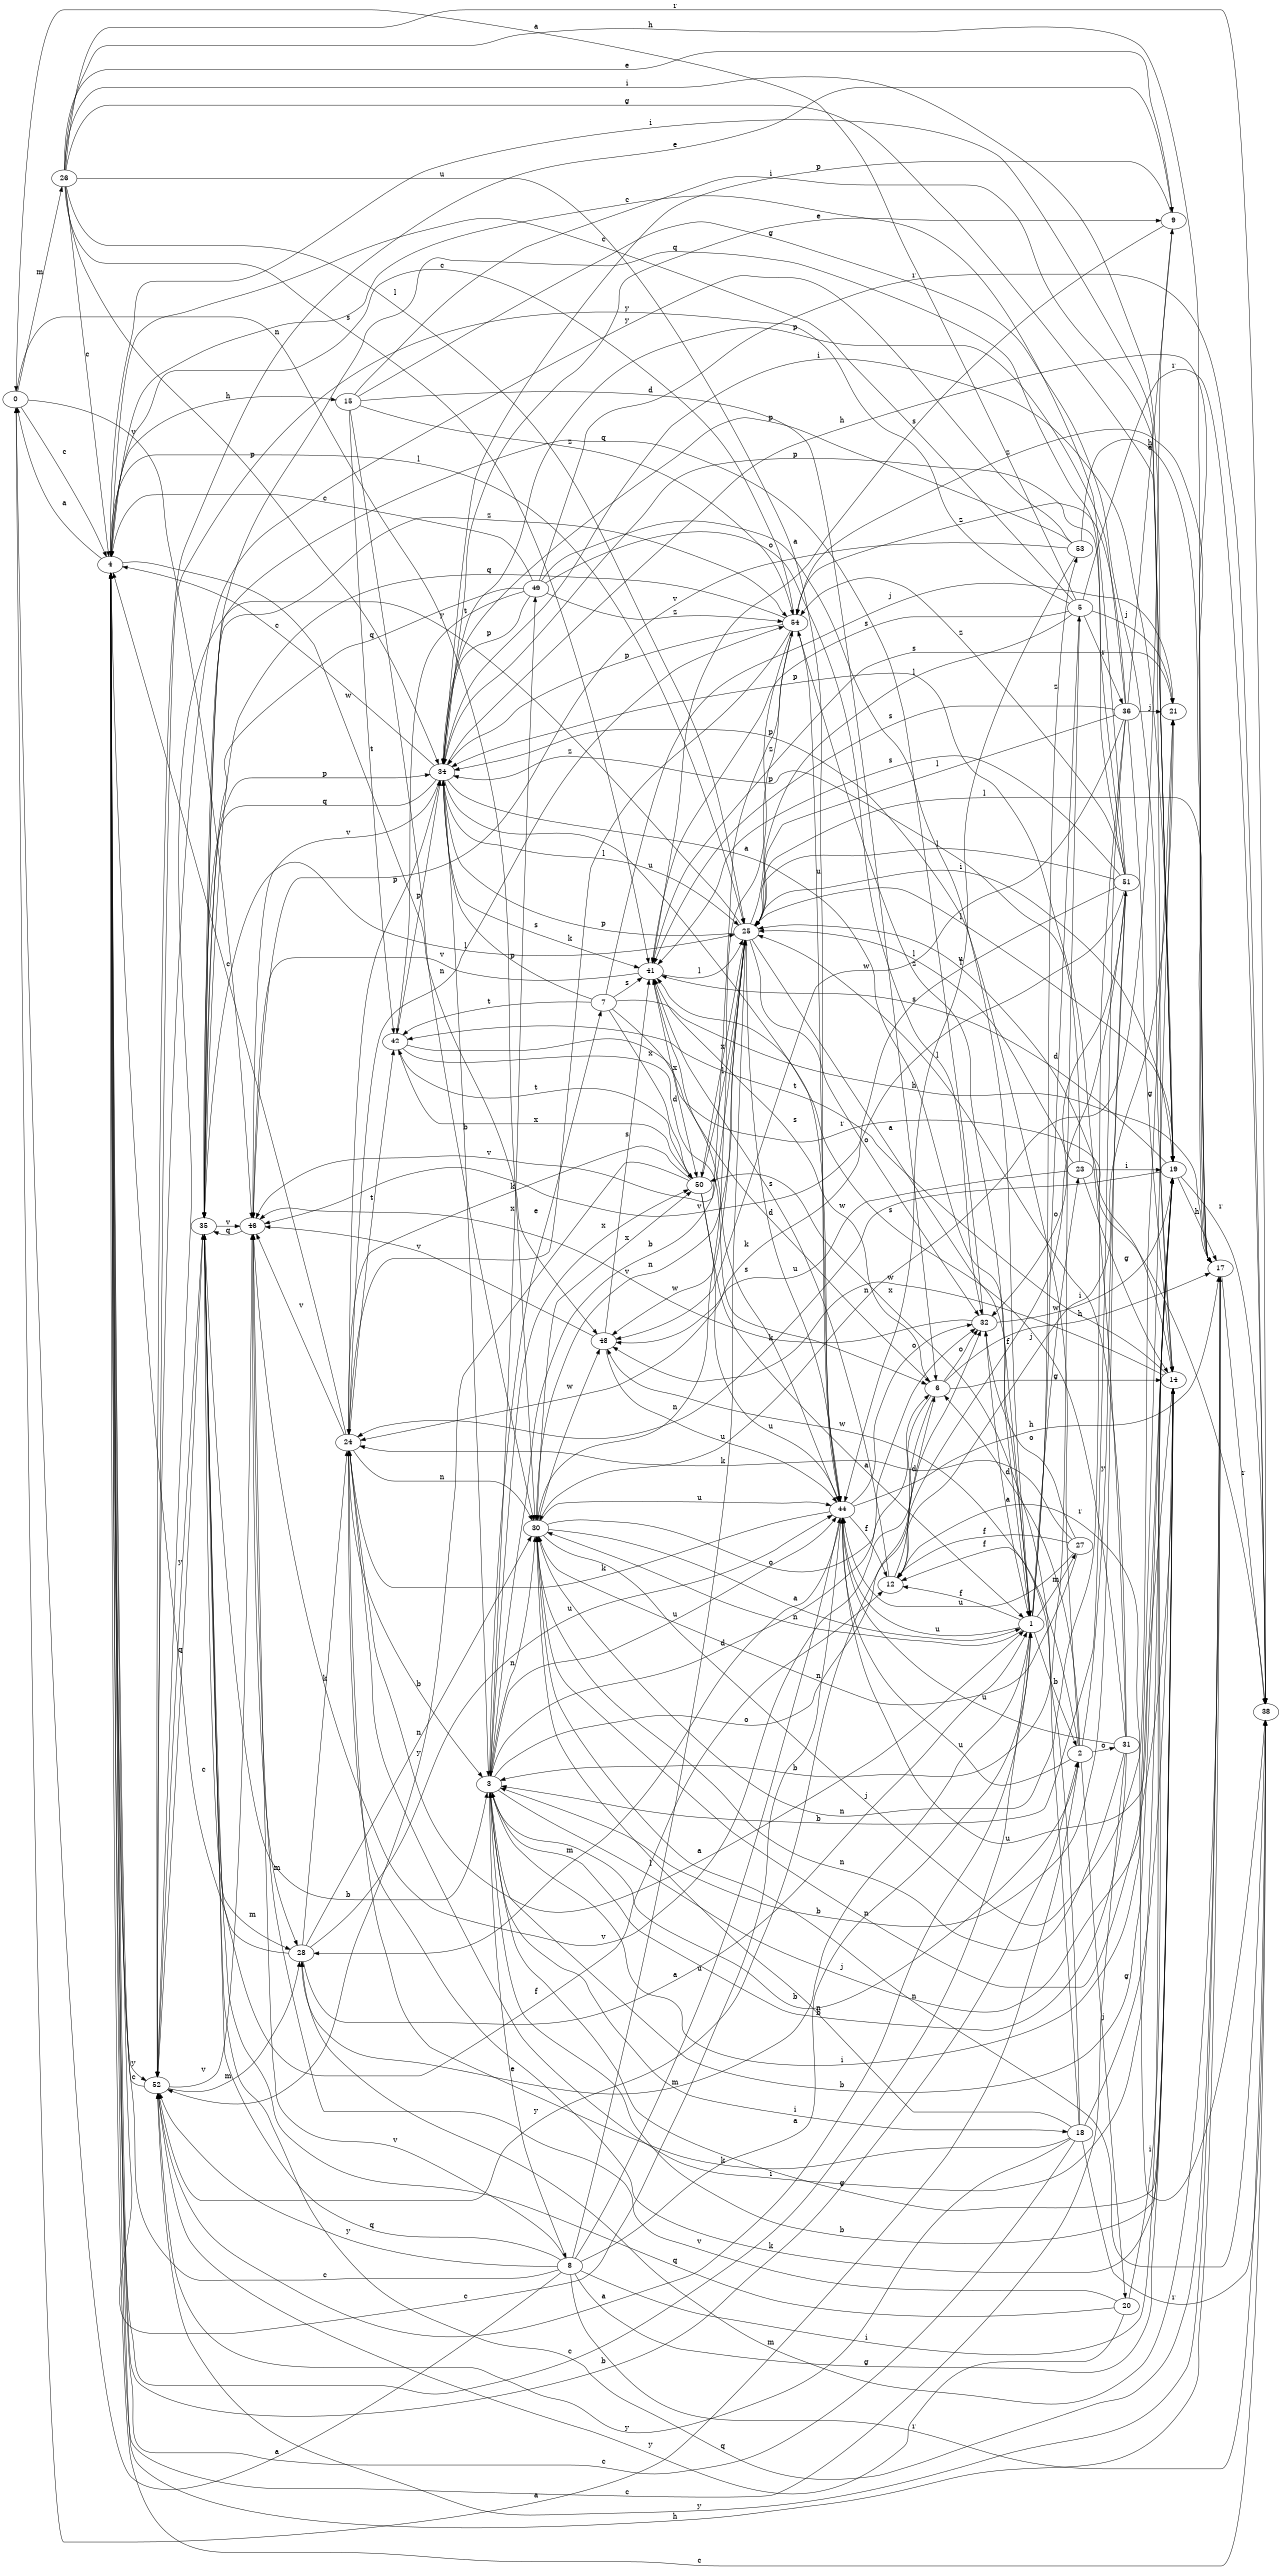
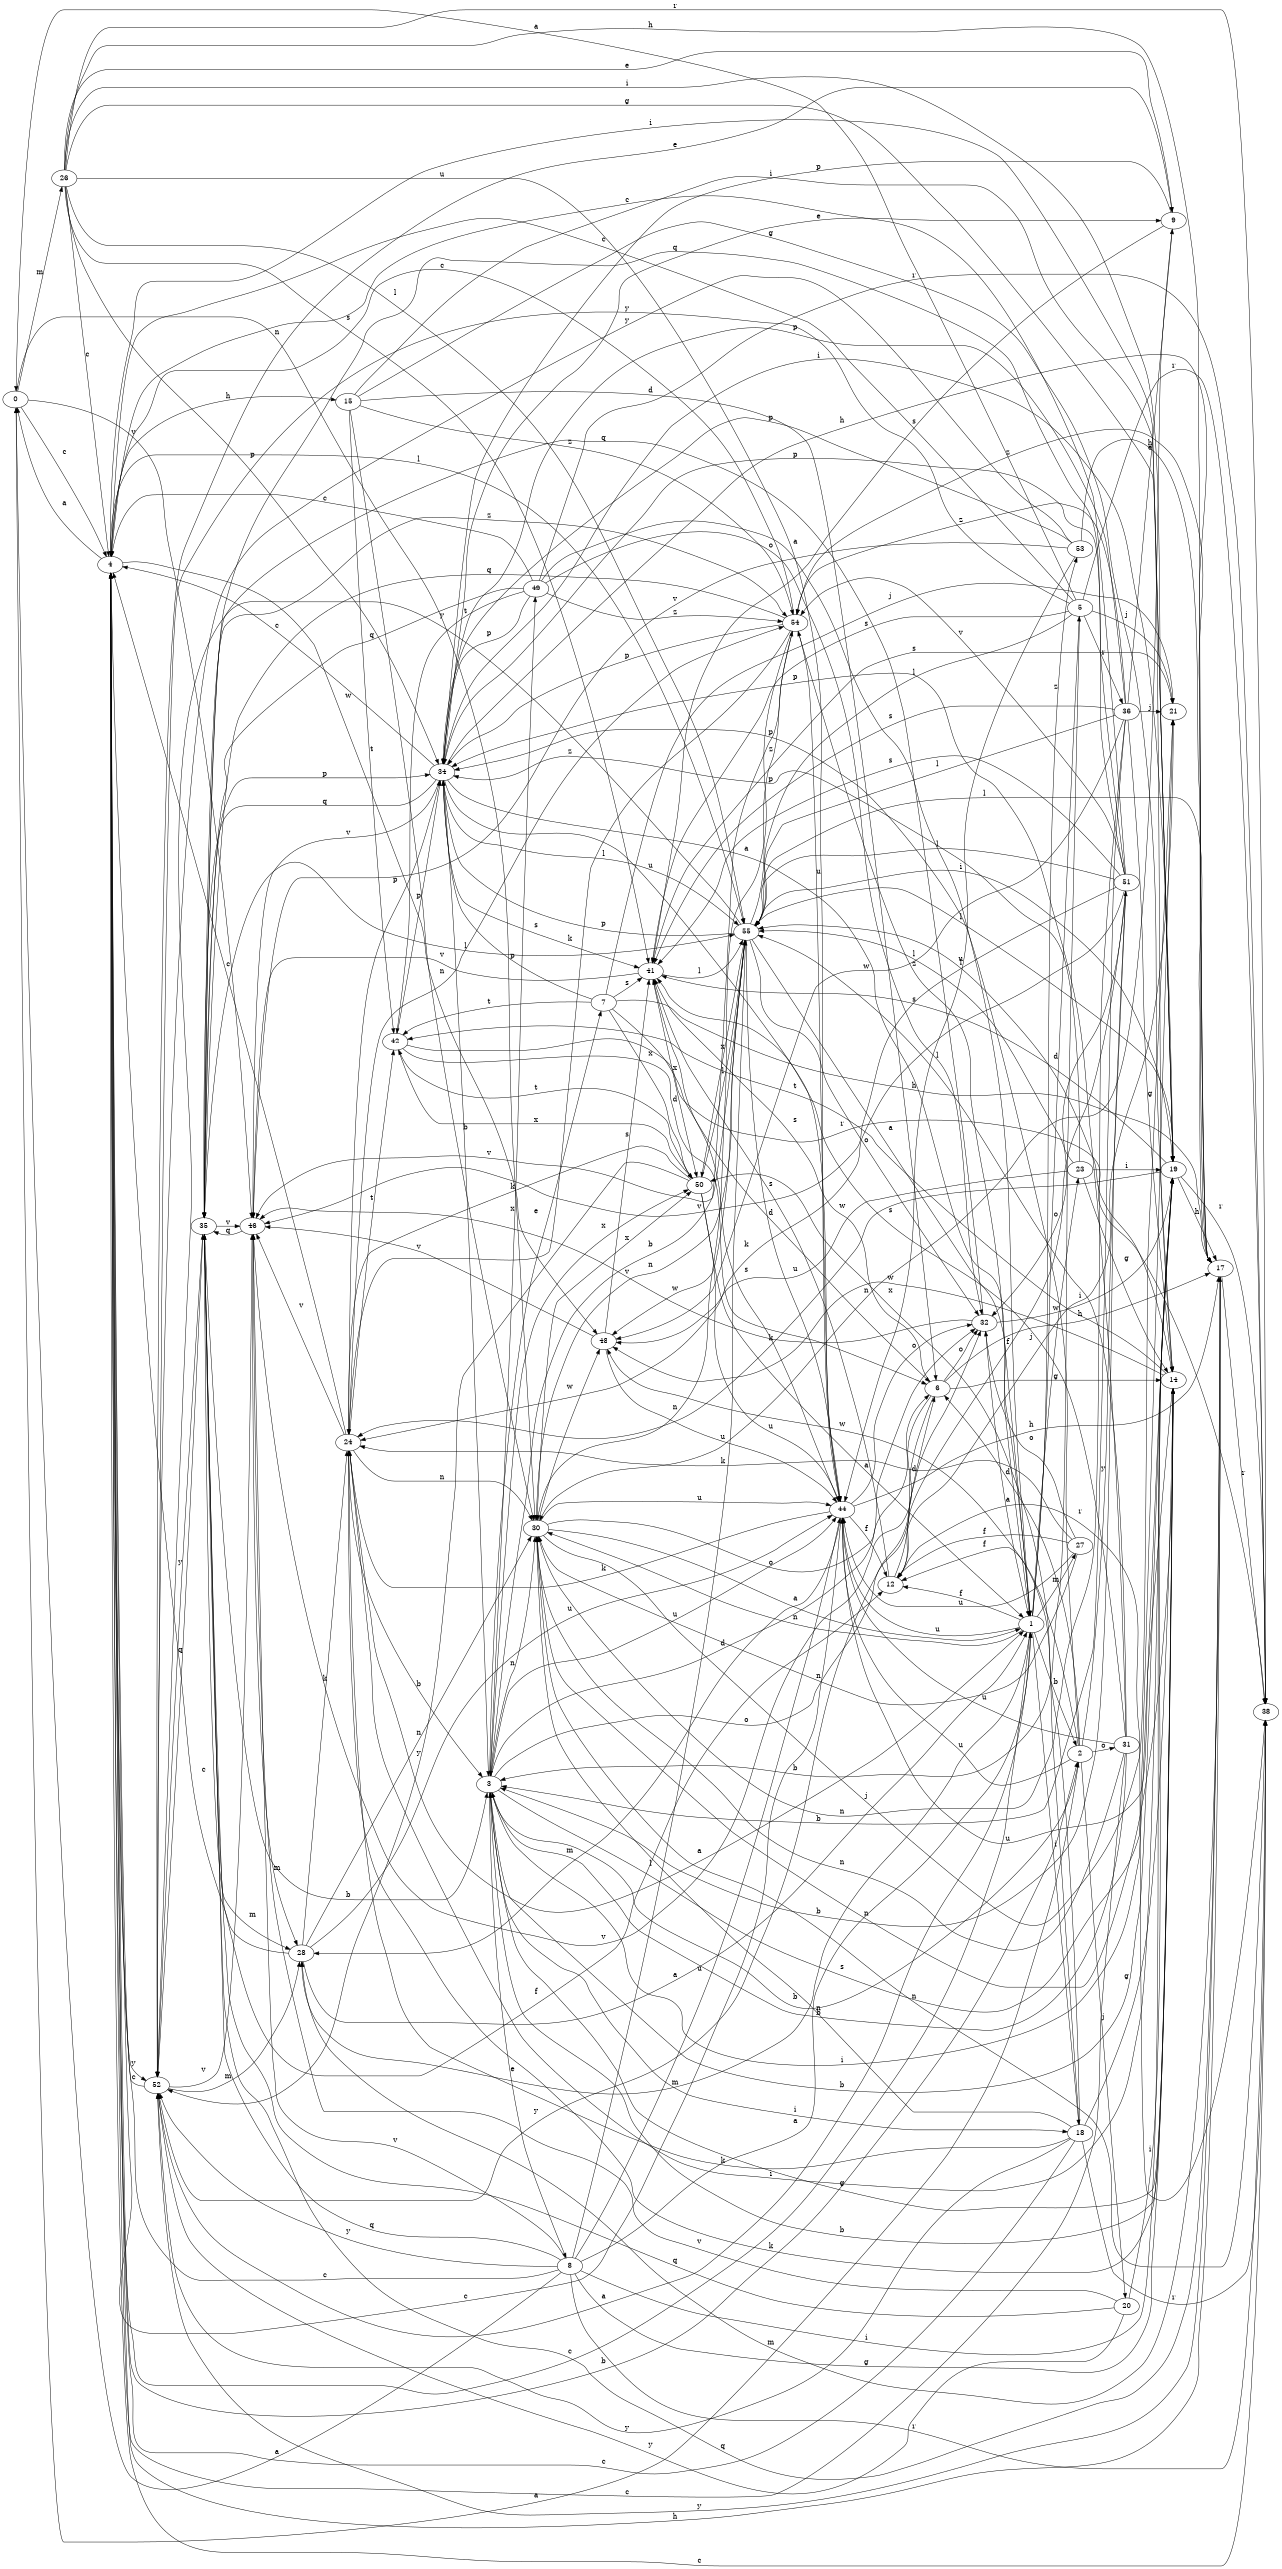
(961, 633) -> (961, 633)
(746, 932) -> (746, 932)
none -> (1058, 1901)
(842, 1967) -> (842, 1967)
